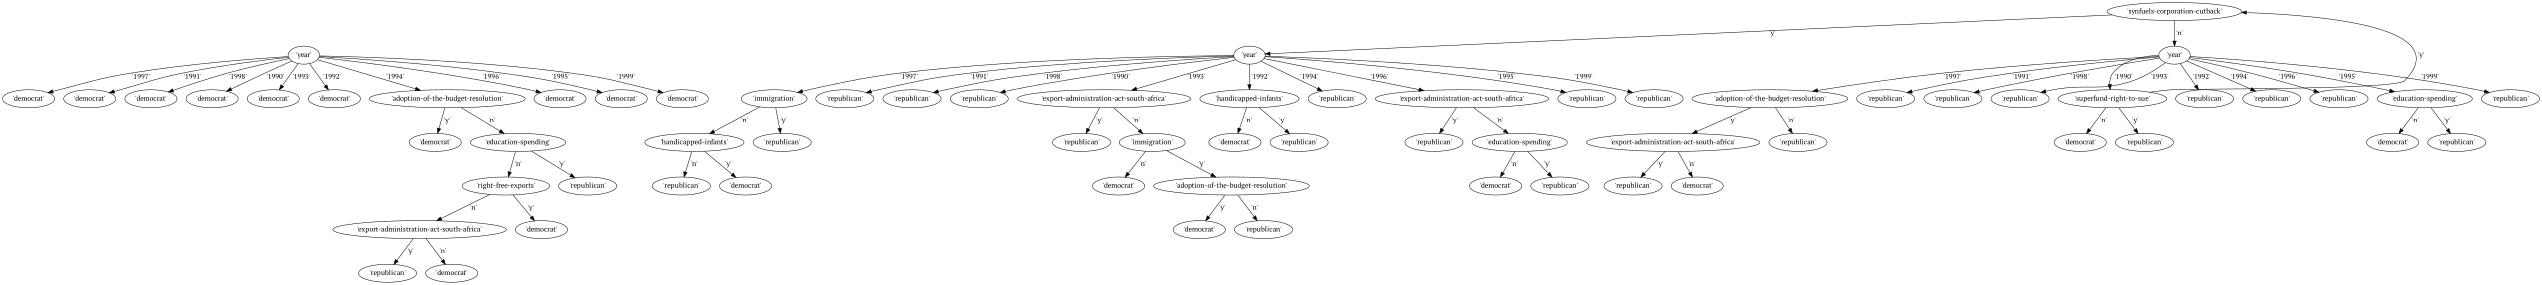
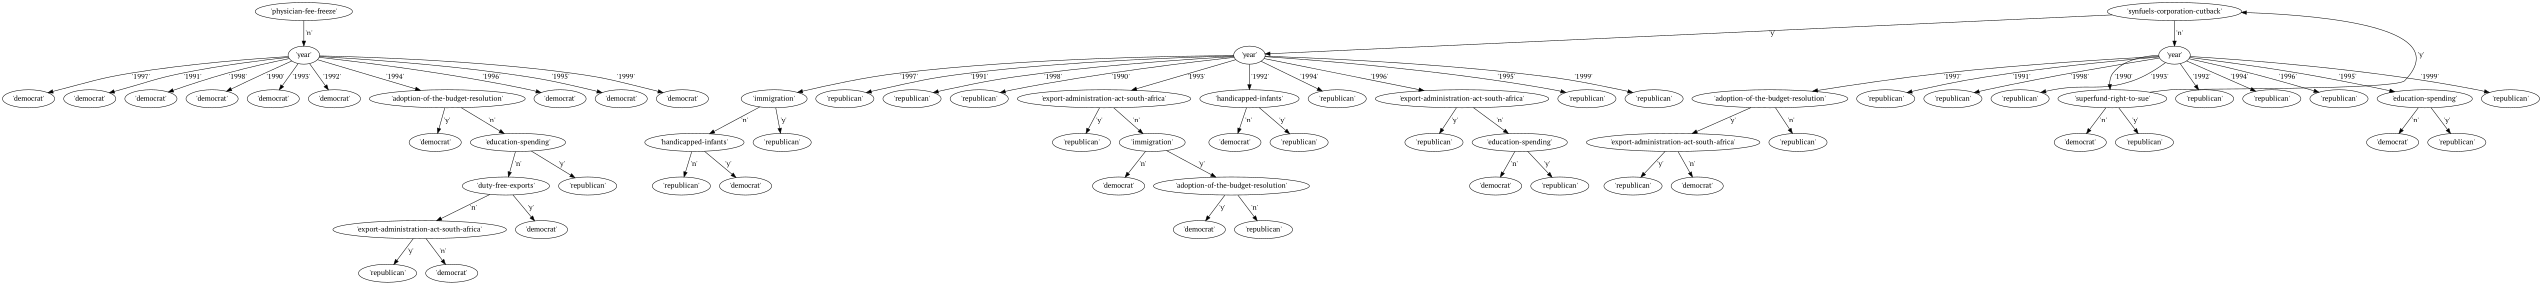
none -> (304, 12)
(506, 186) -> (506, 186)
